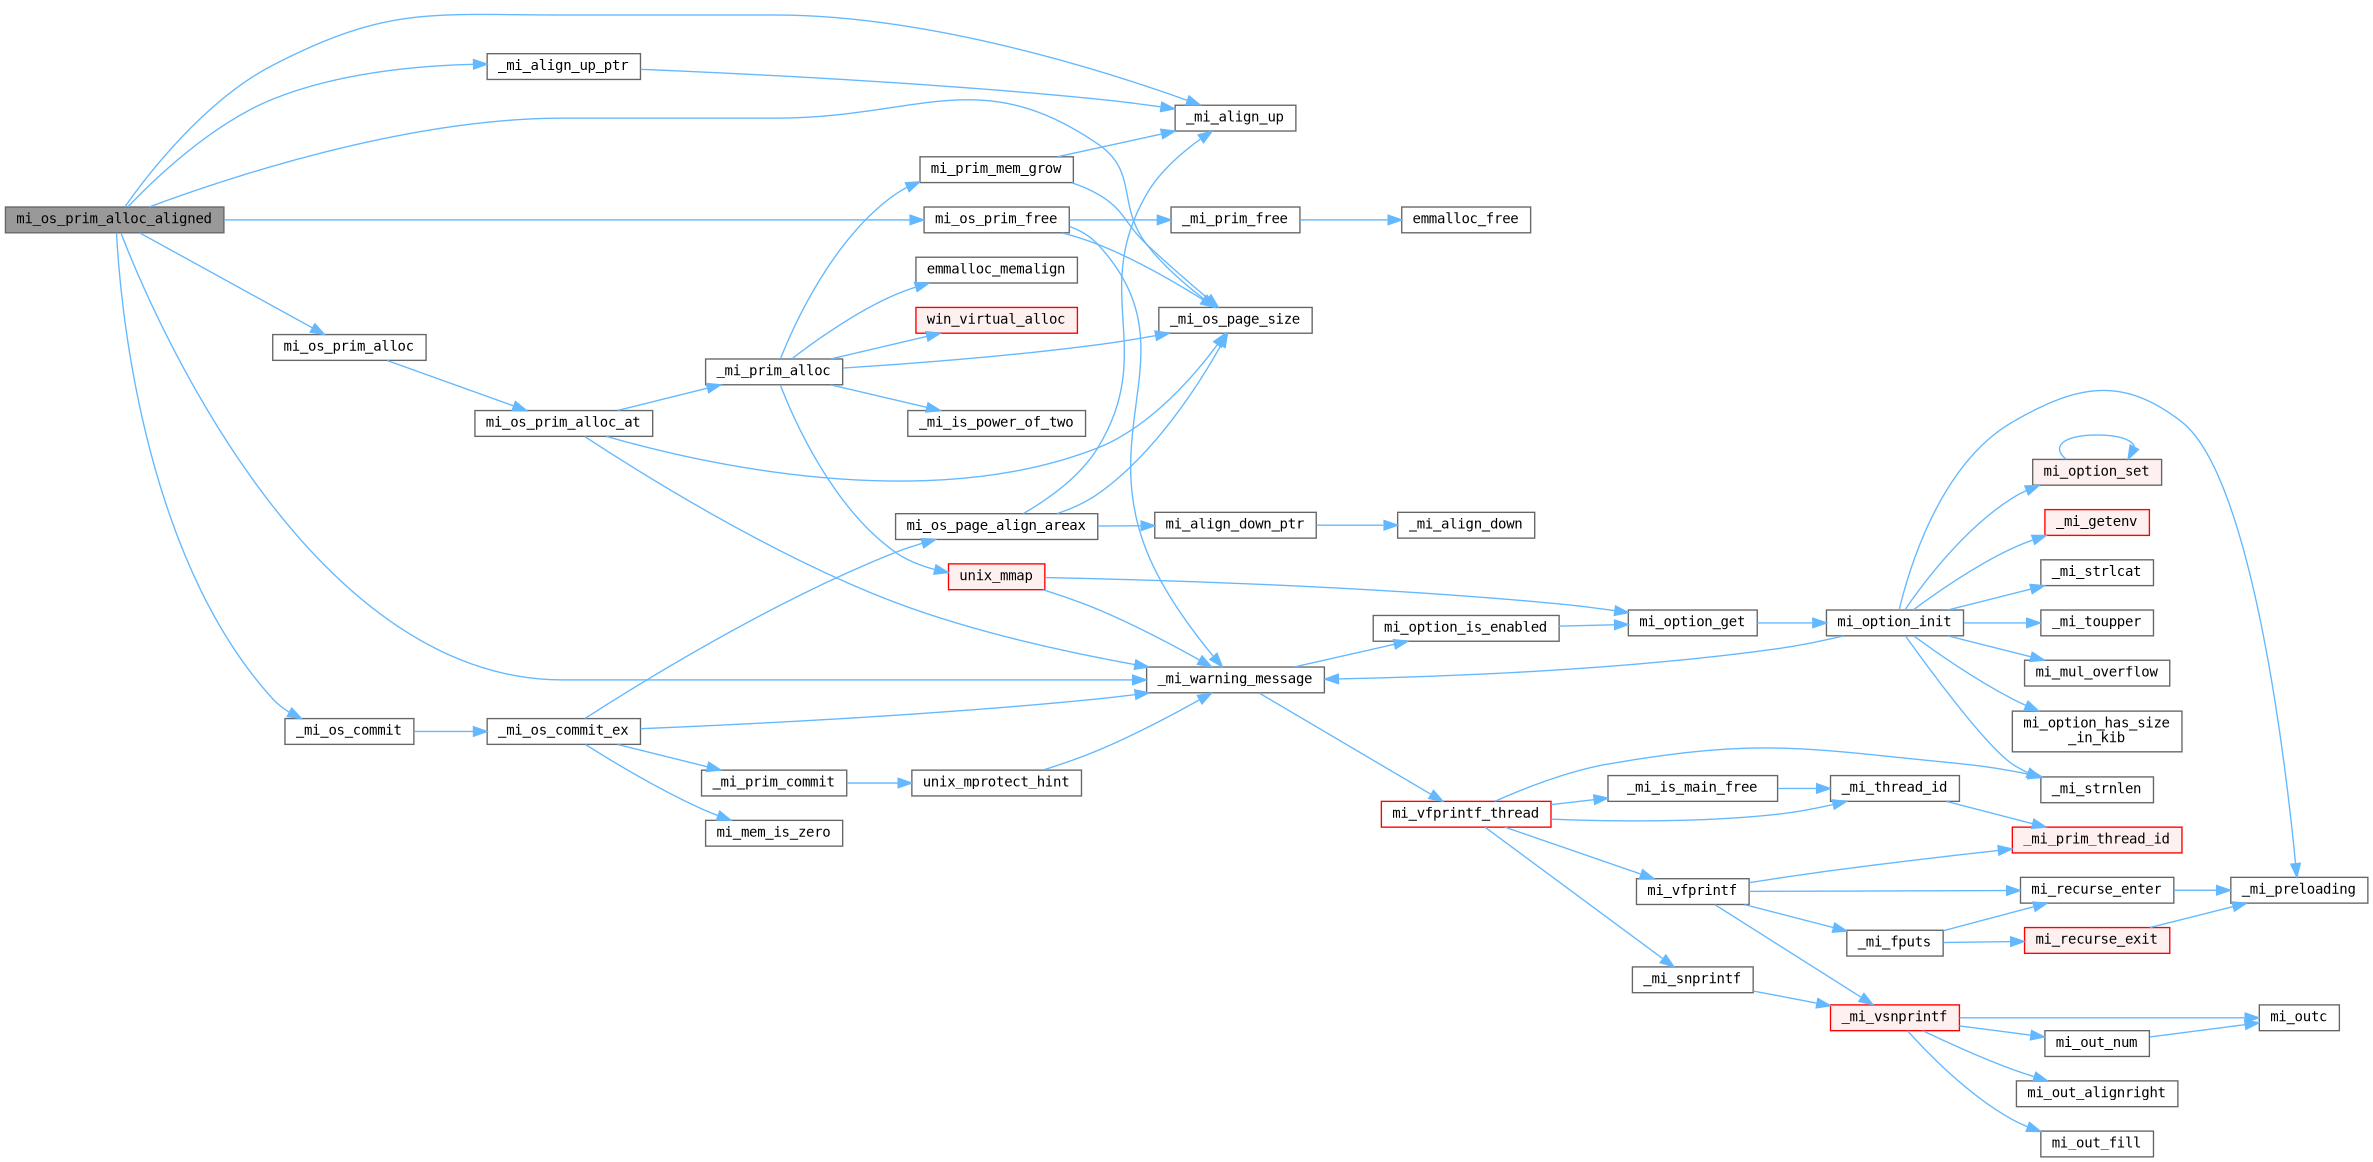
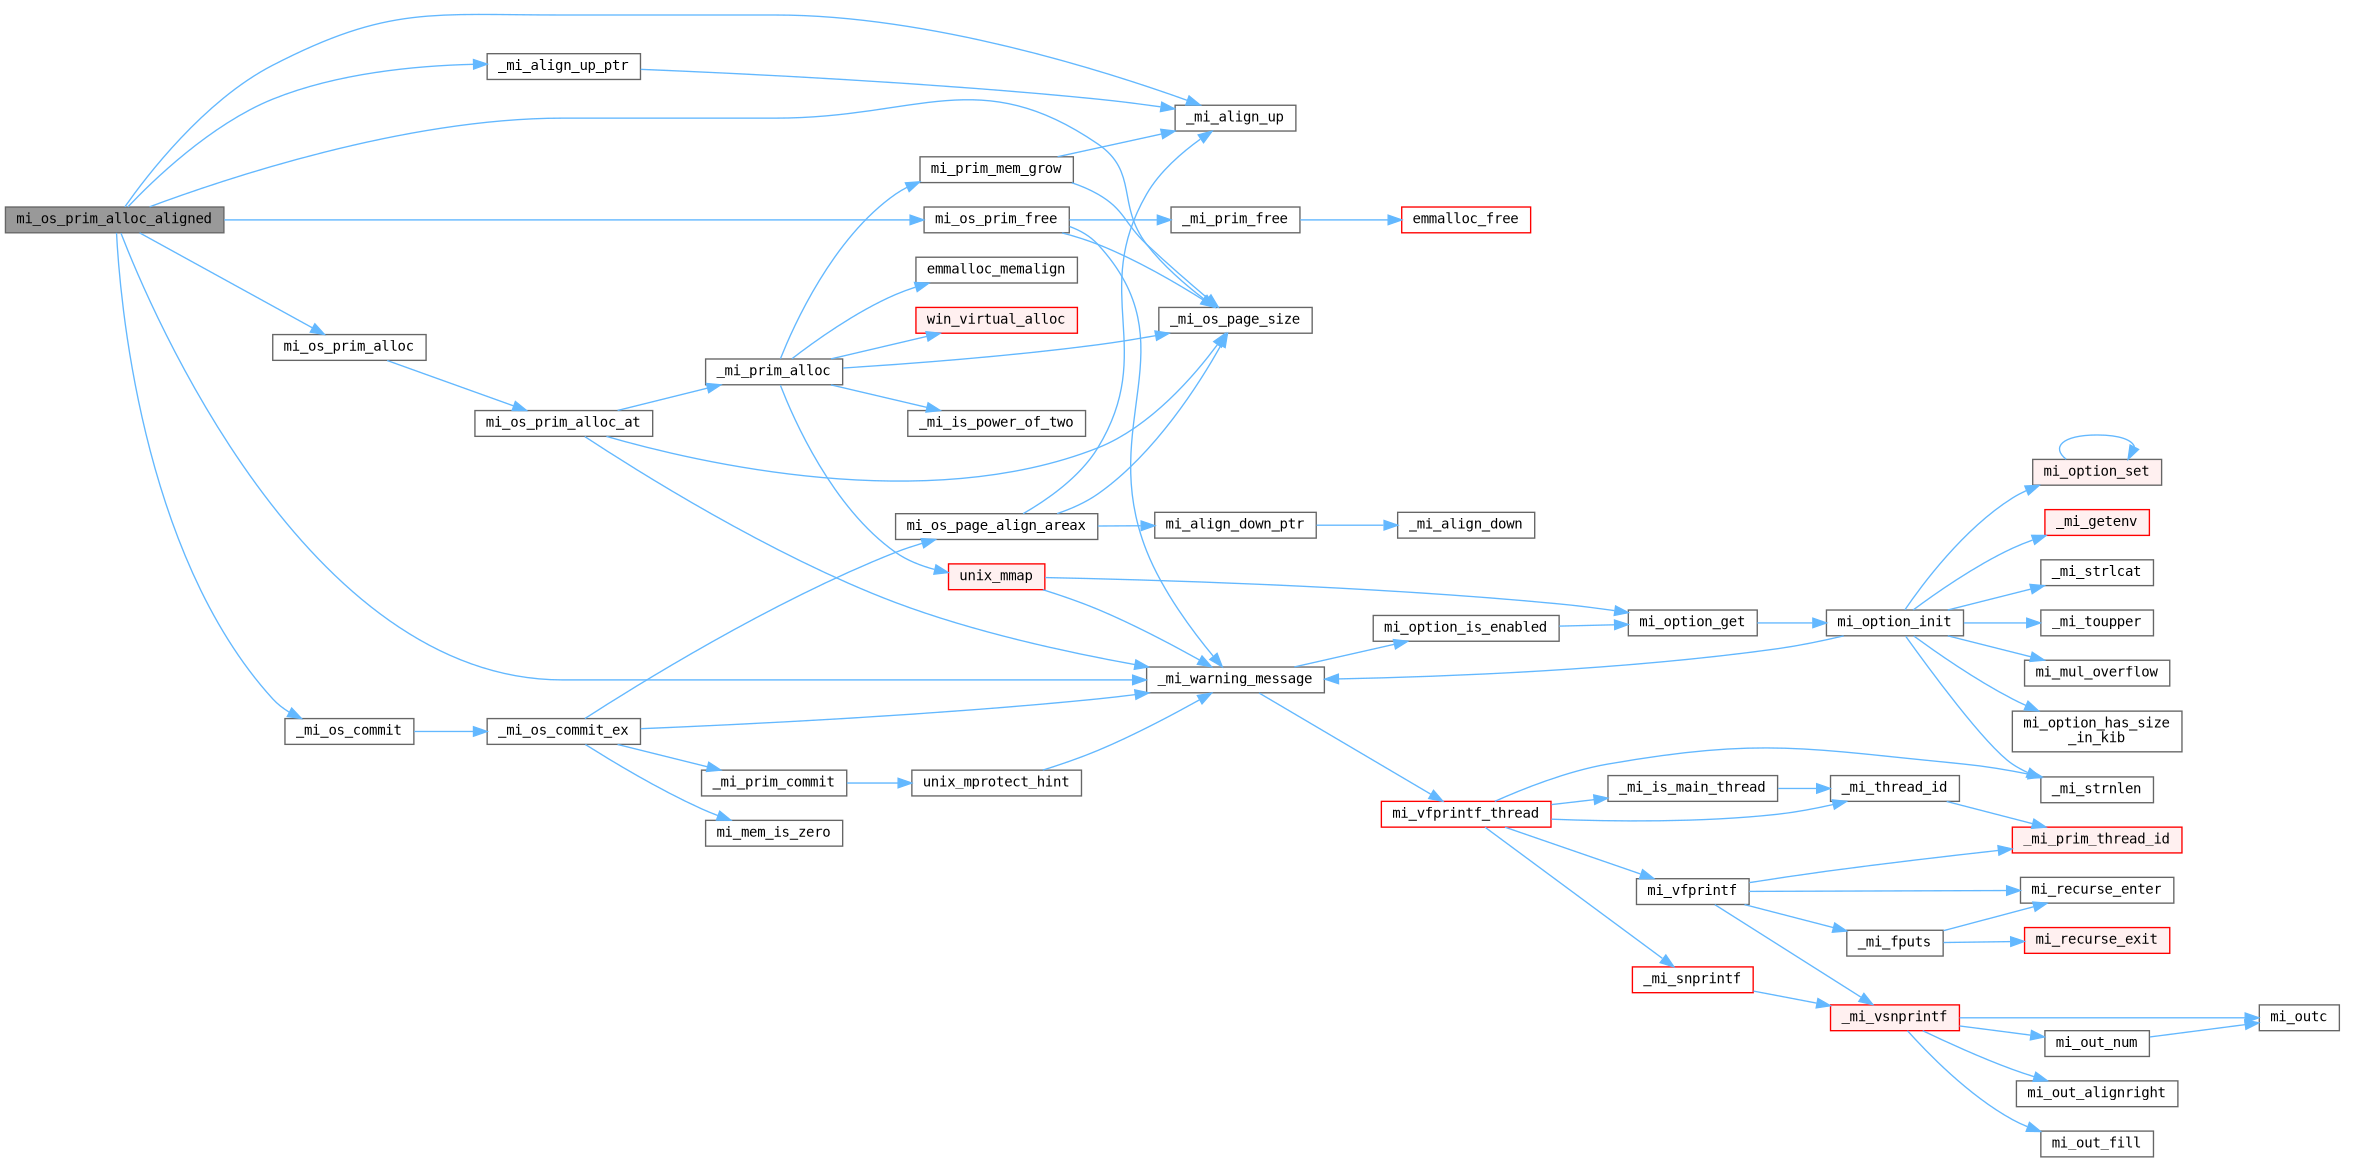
(1466, 220) -> (1466, 220)
(1693, 788) -> (1693, 788)
(2299, 890) -> none
(1693, 980) -> (1693, 980)
